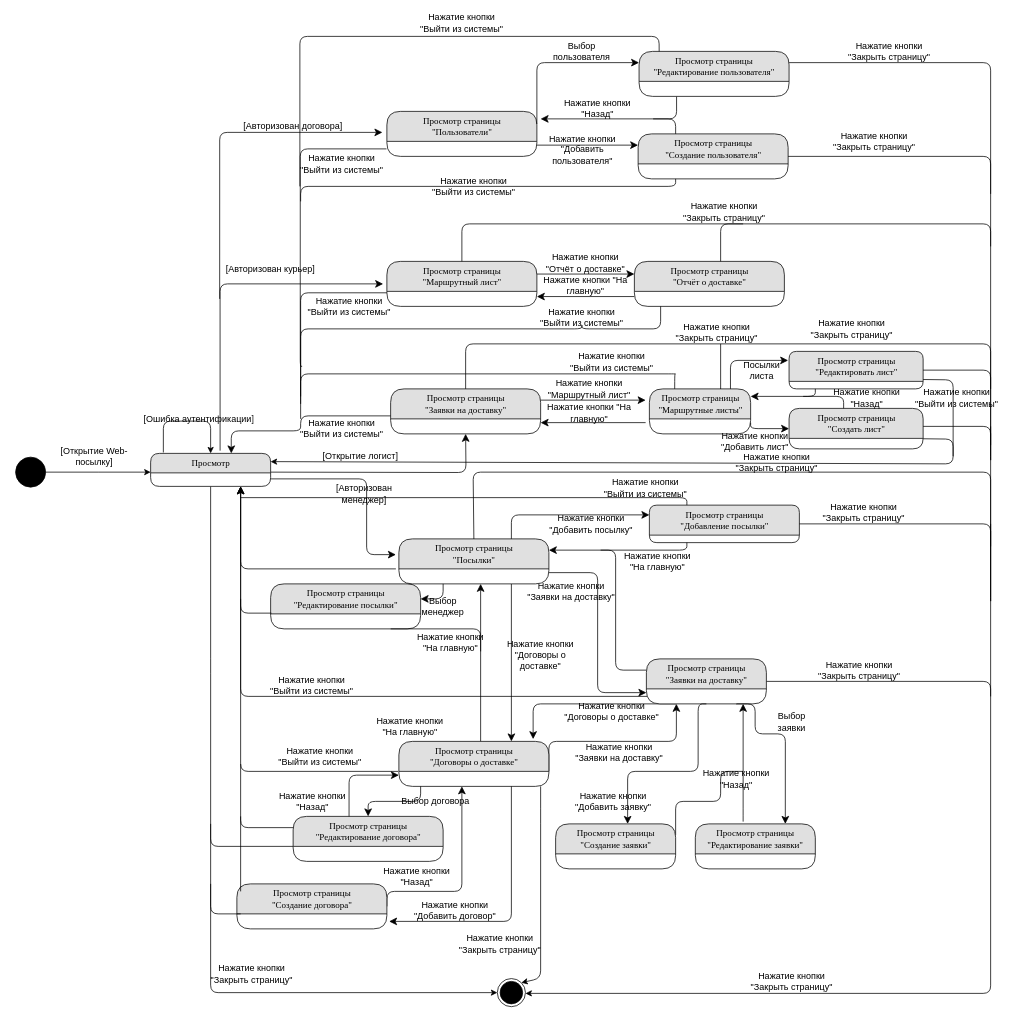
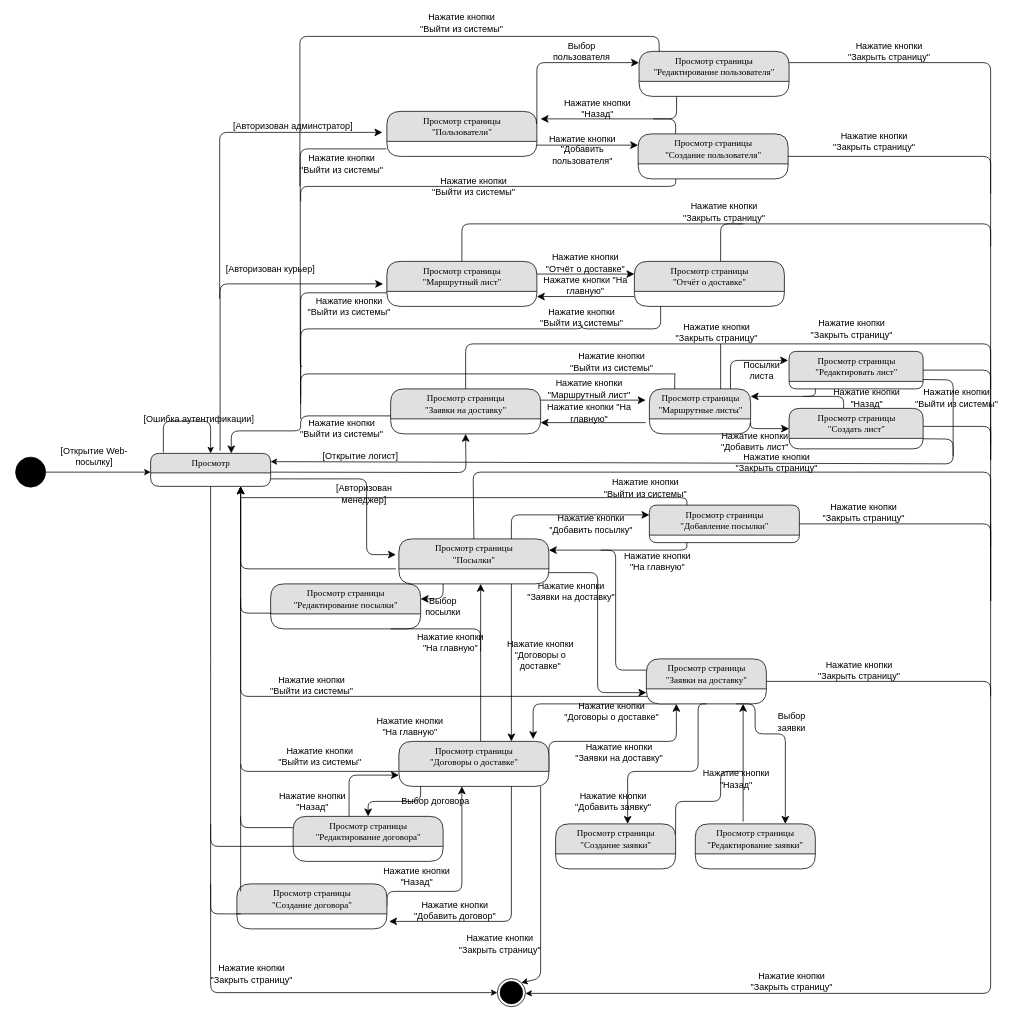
(293, 126) -> (293, 126)
(443, 606) -> (443, 606)
